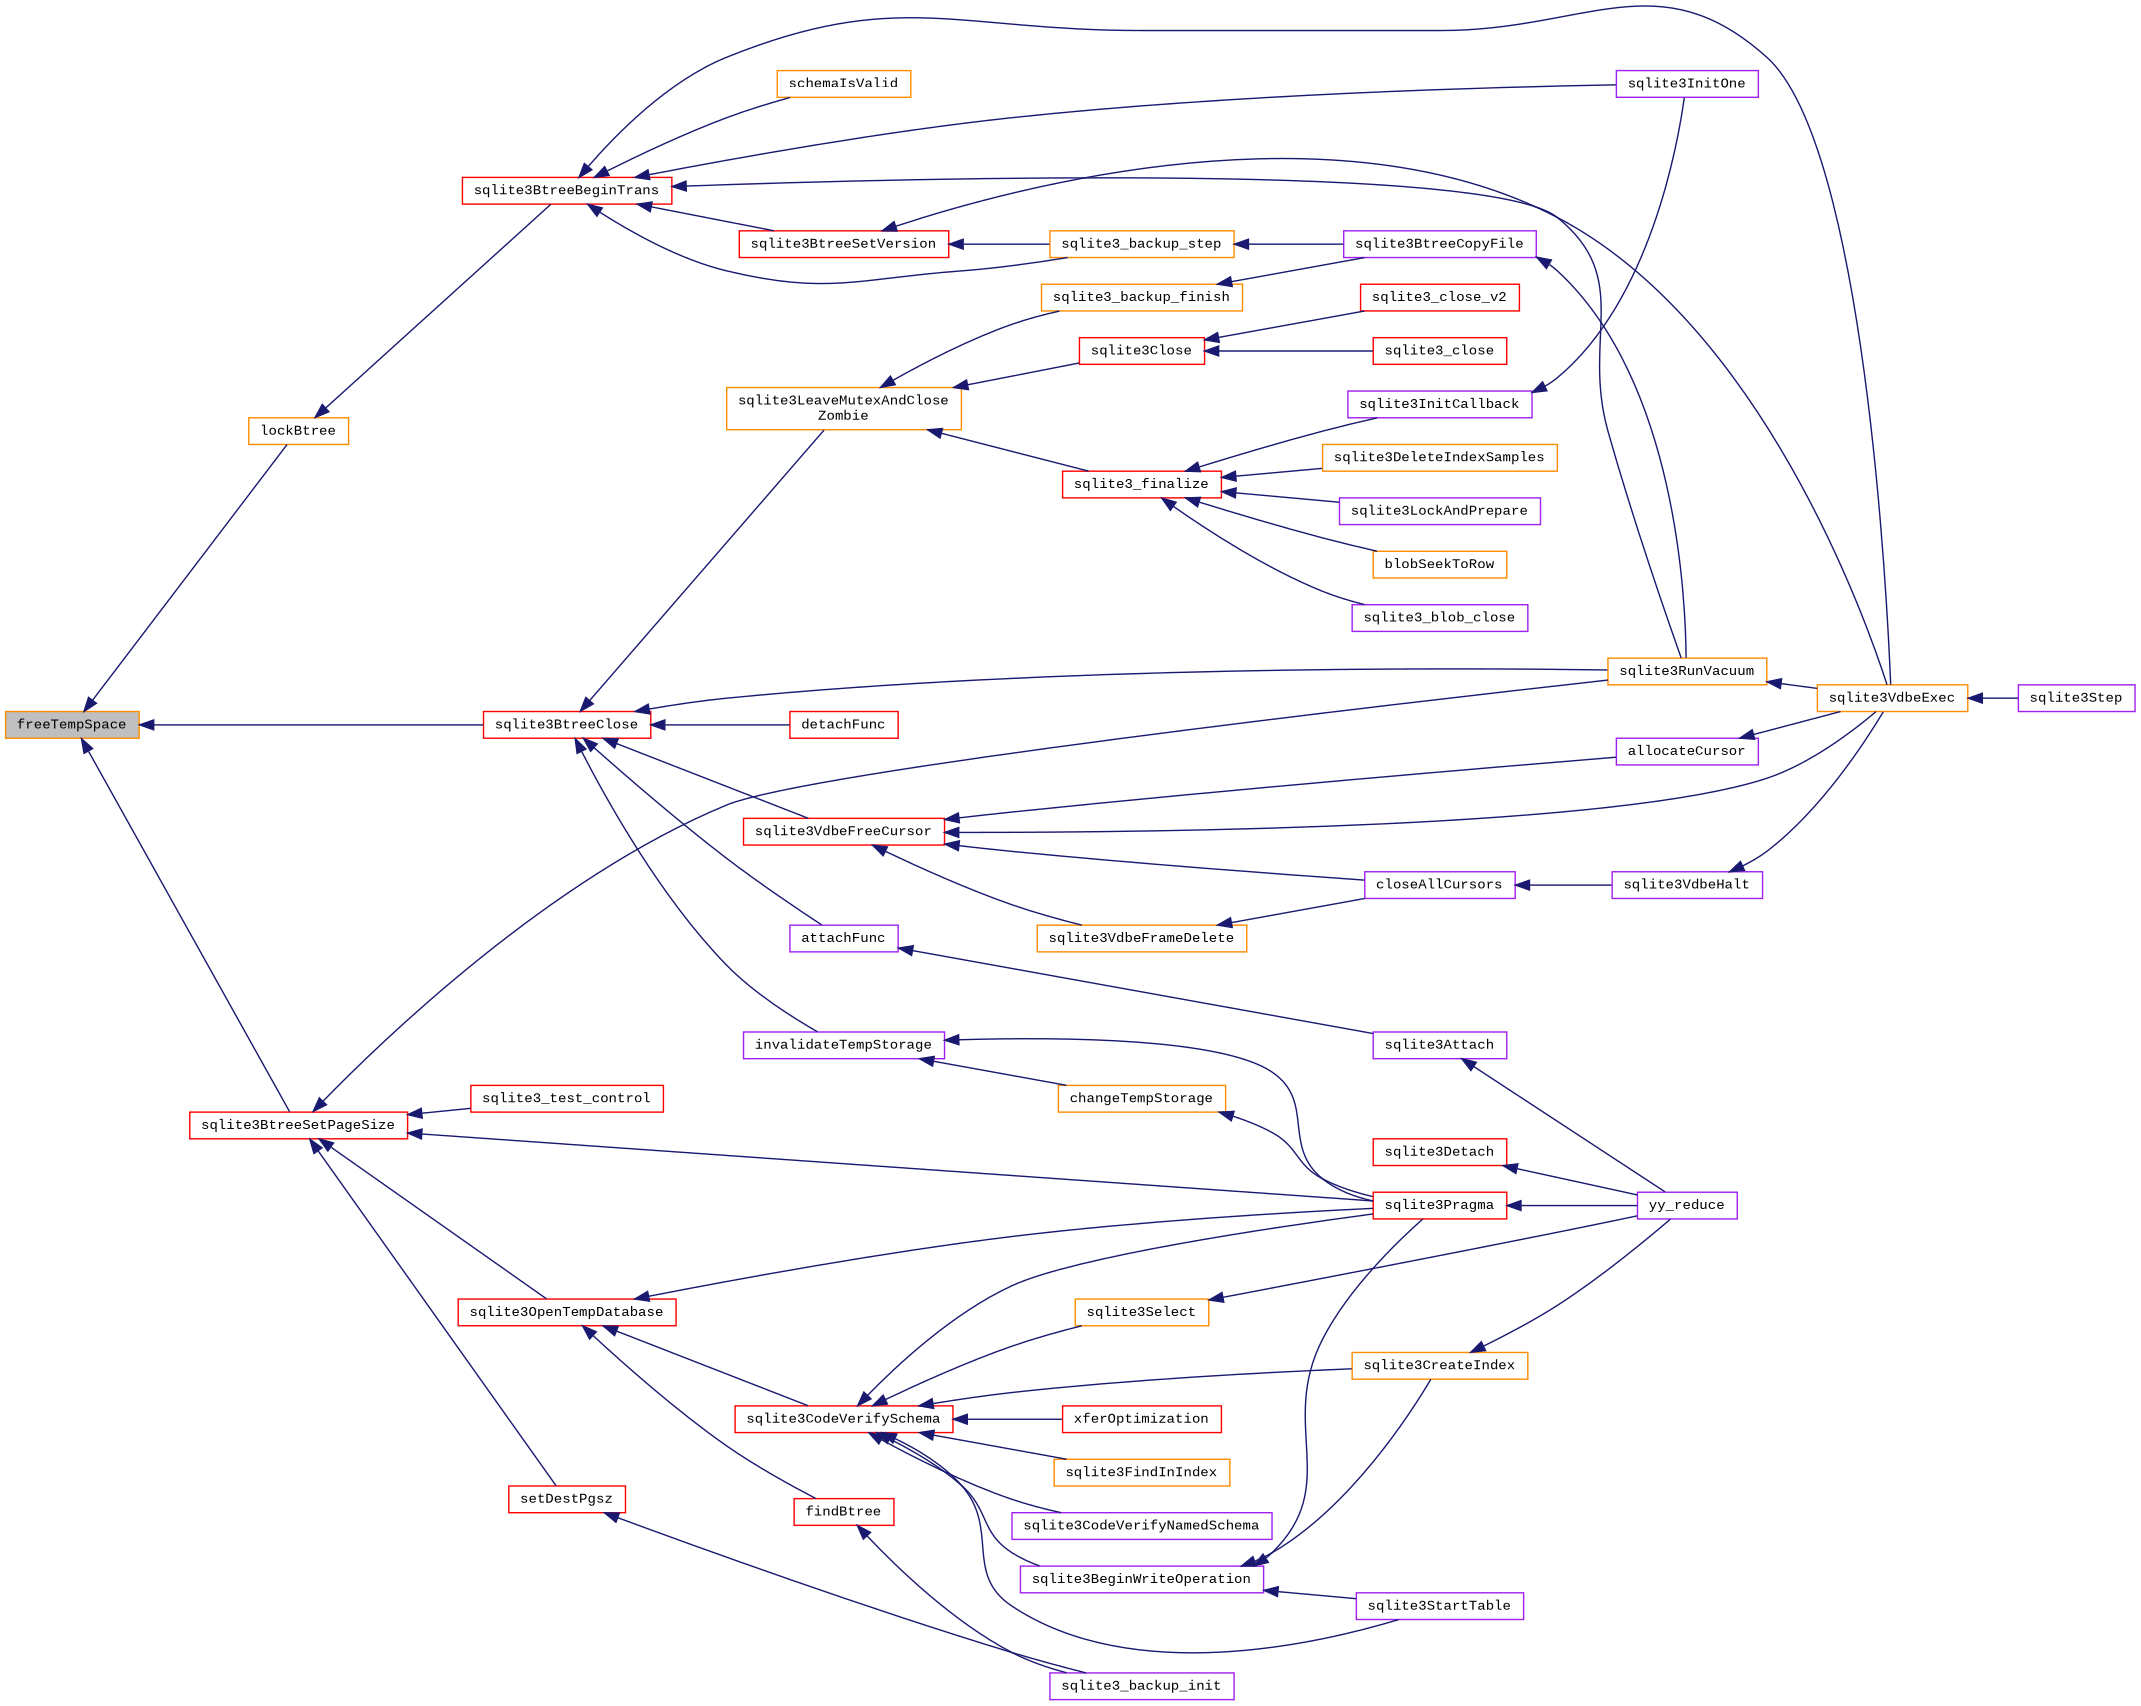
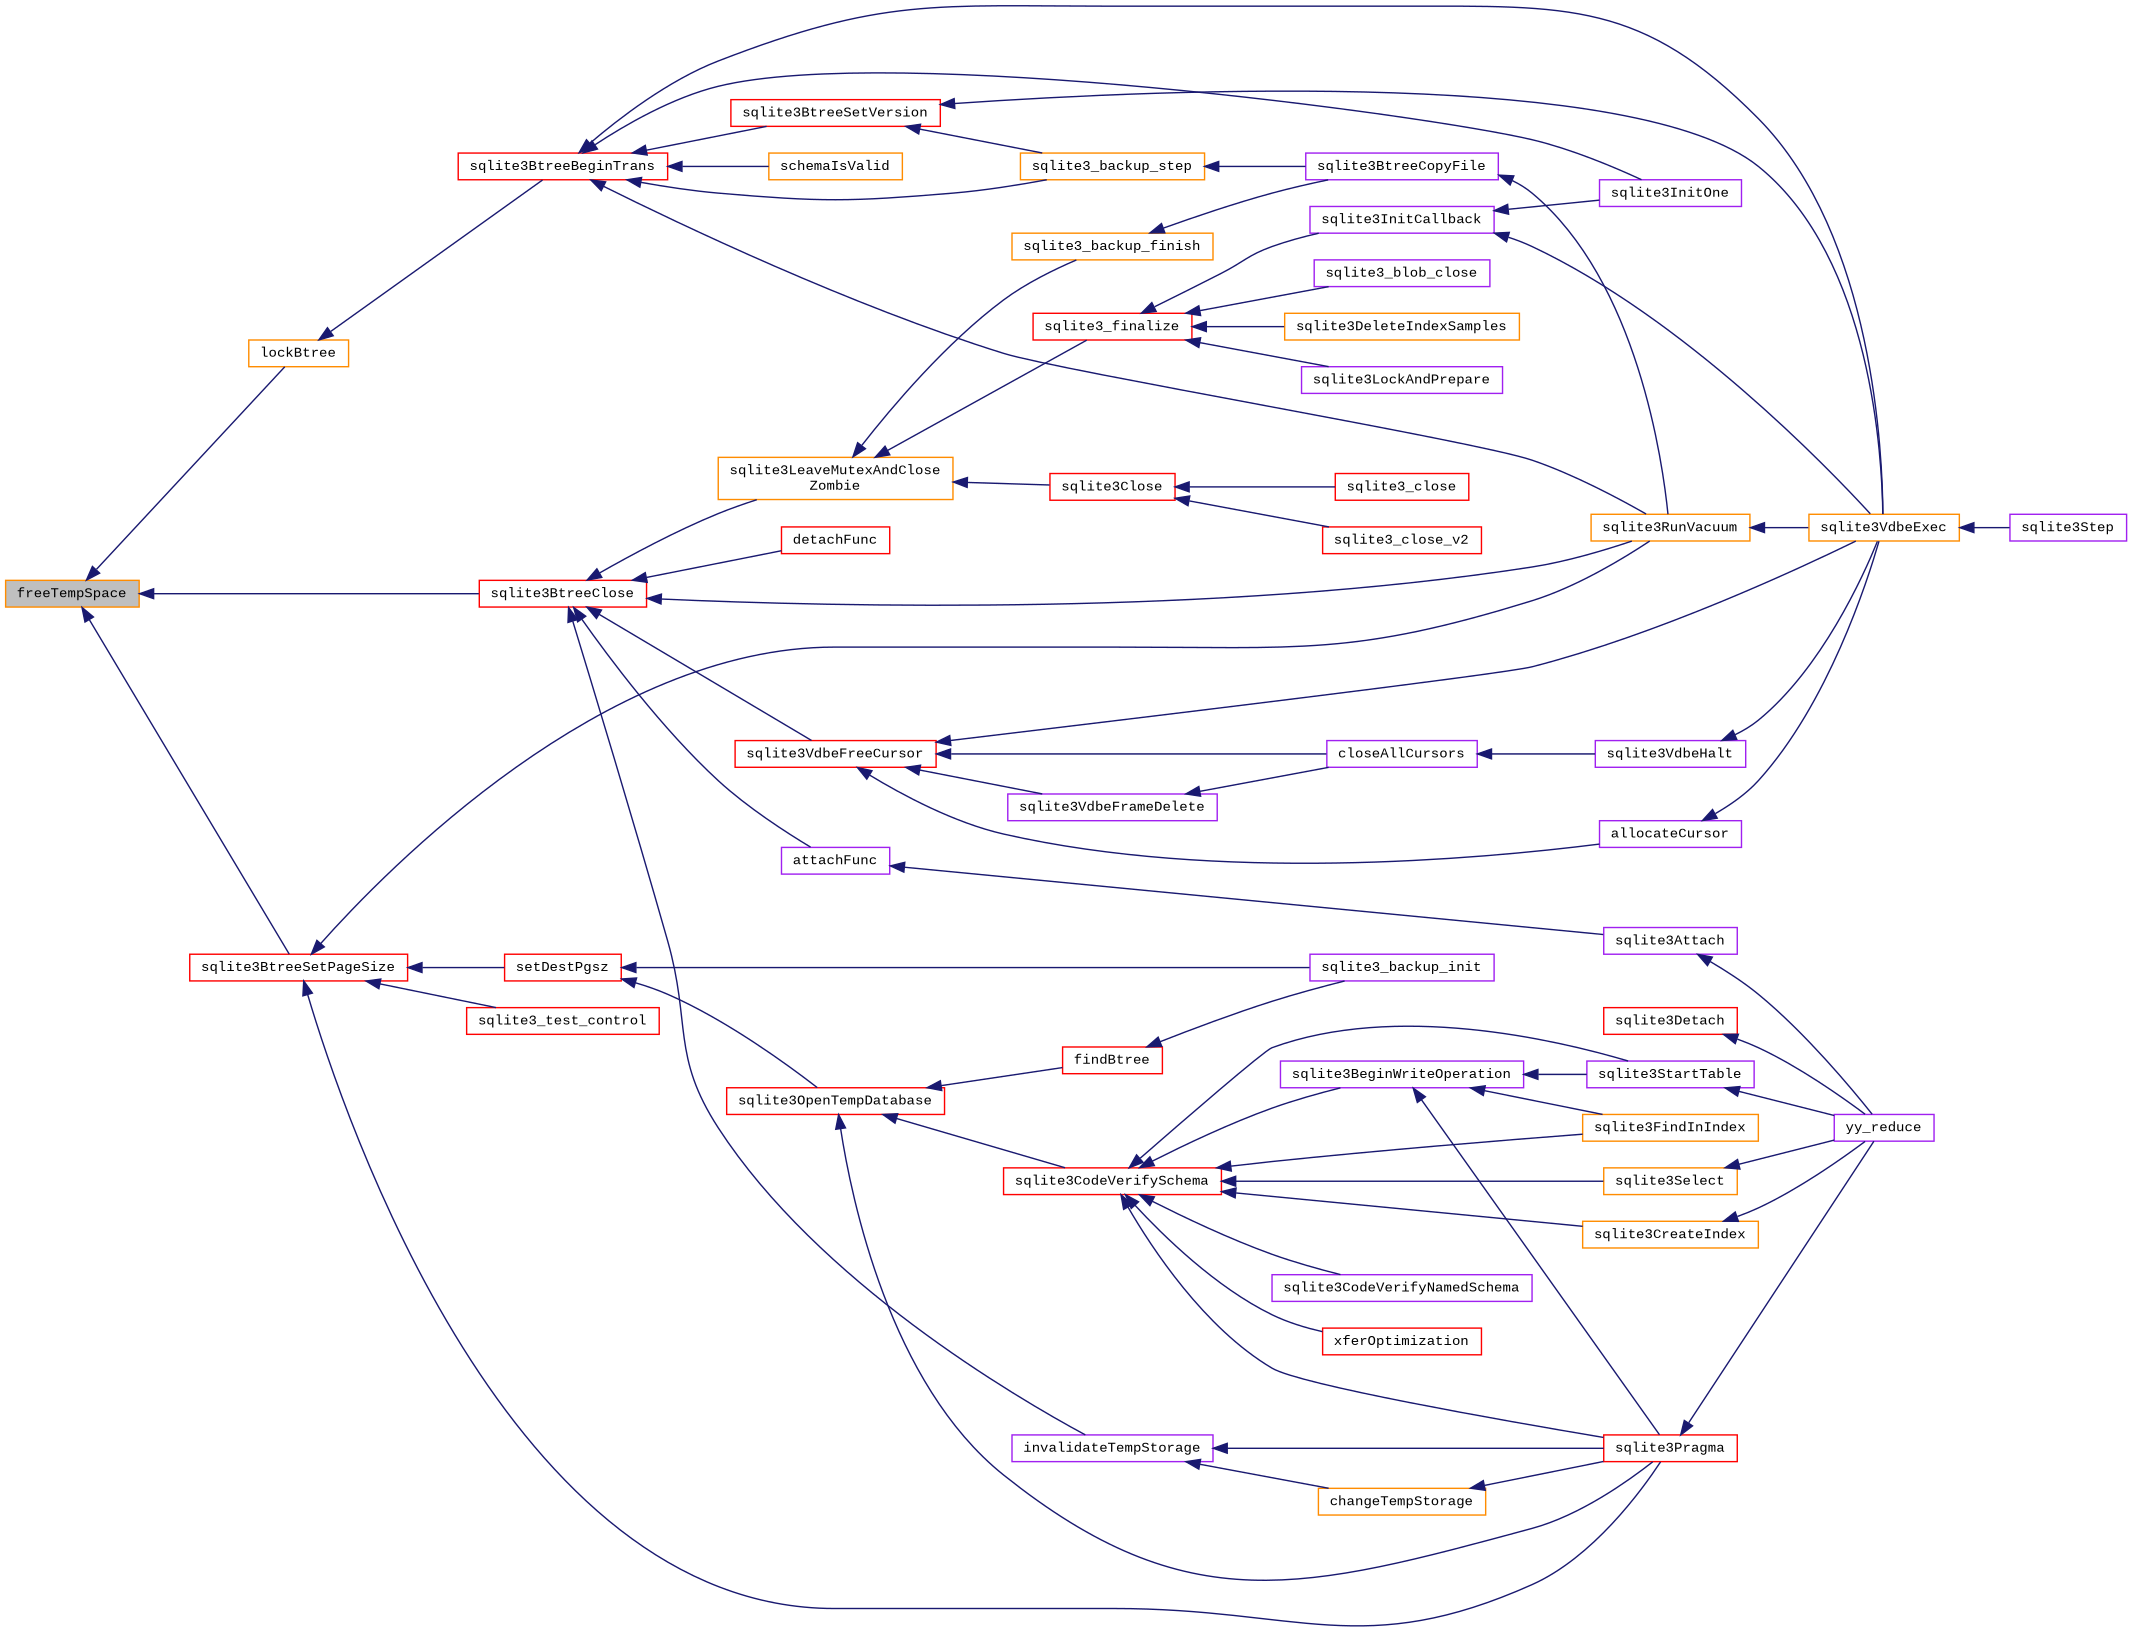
none -> (1703, 357)
(1440, 565) -> none
(1142, 938) -> (1112, 807)
none -> (1787, 1103)
(439, 1223) -> (731, 1028)
(1355, 1483) -> (1544, 1103)
